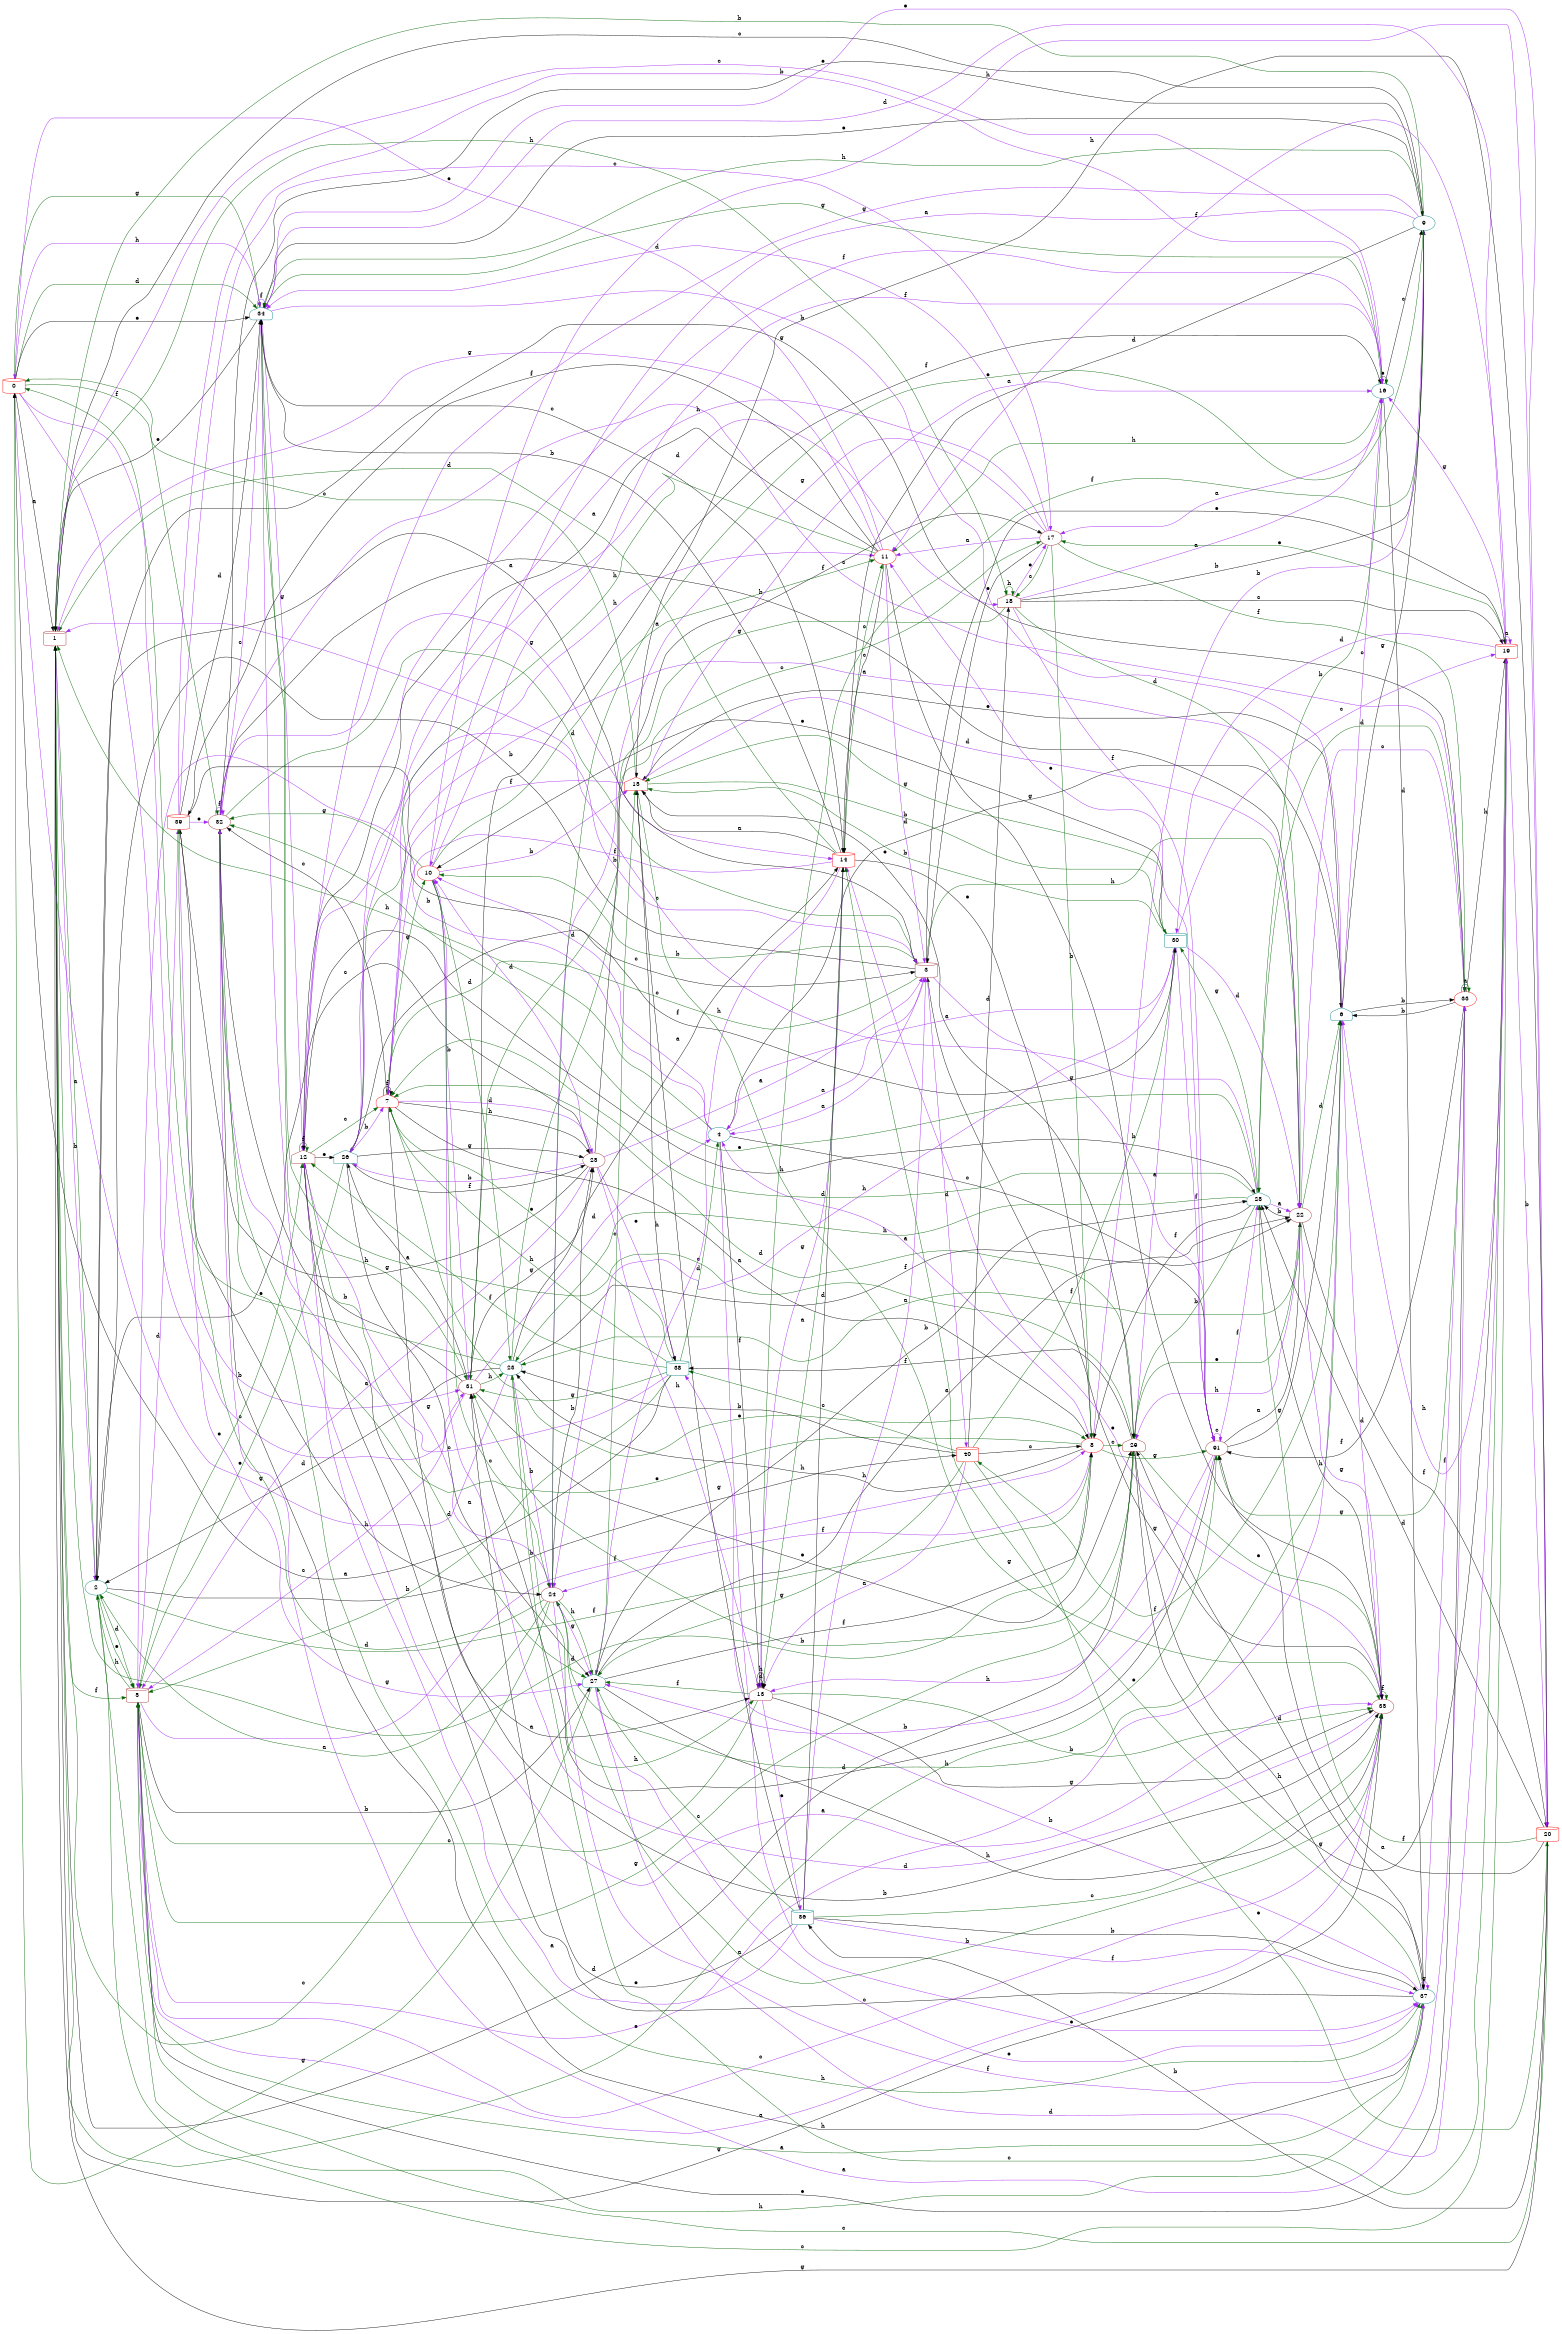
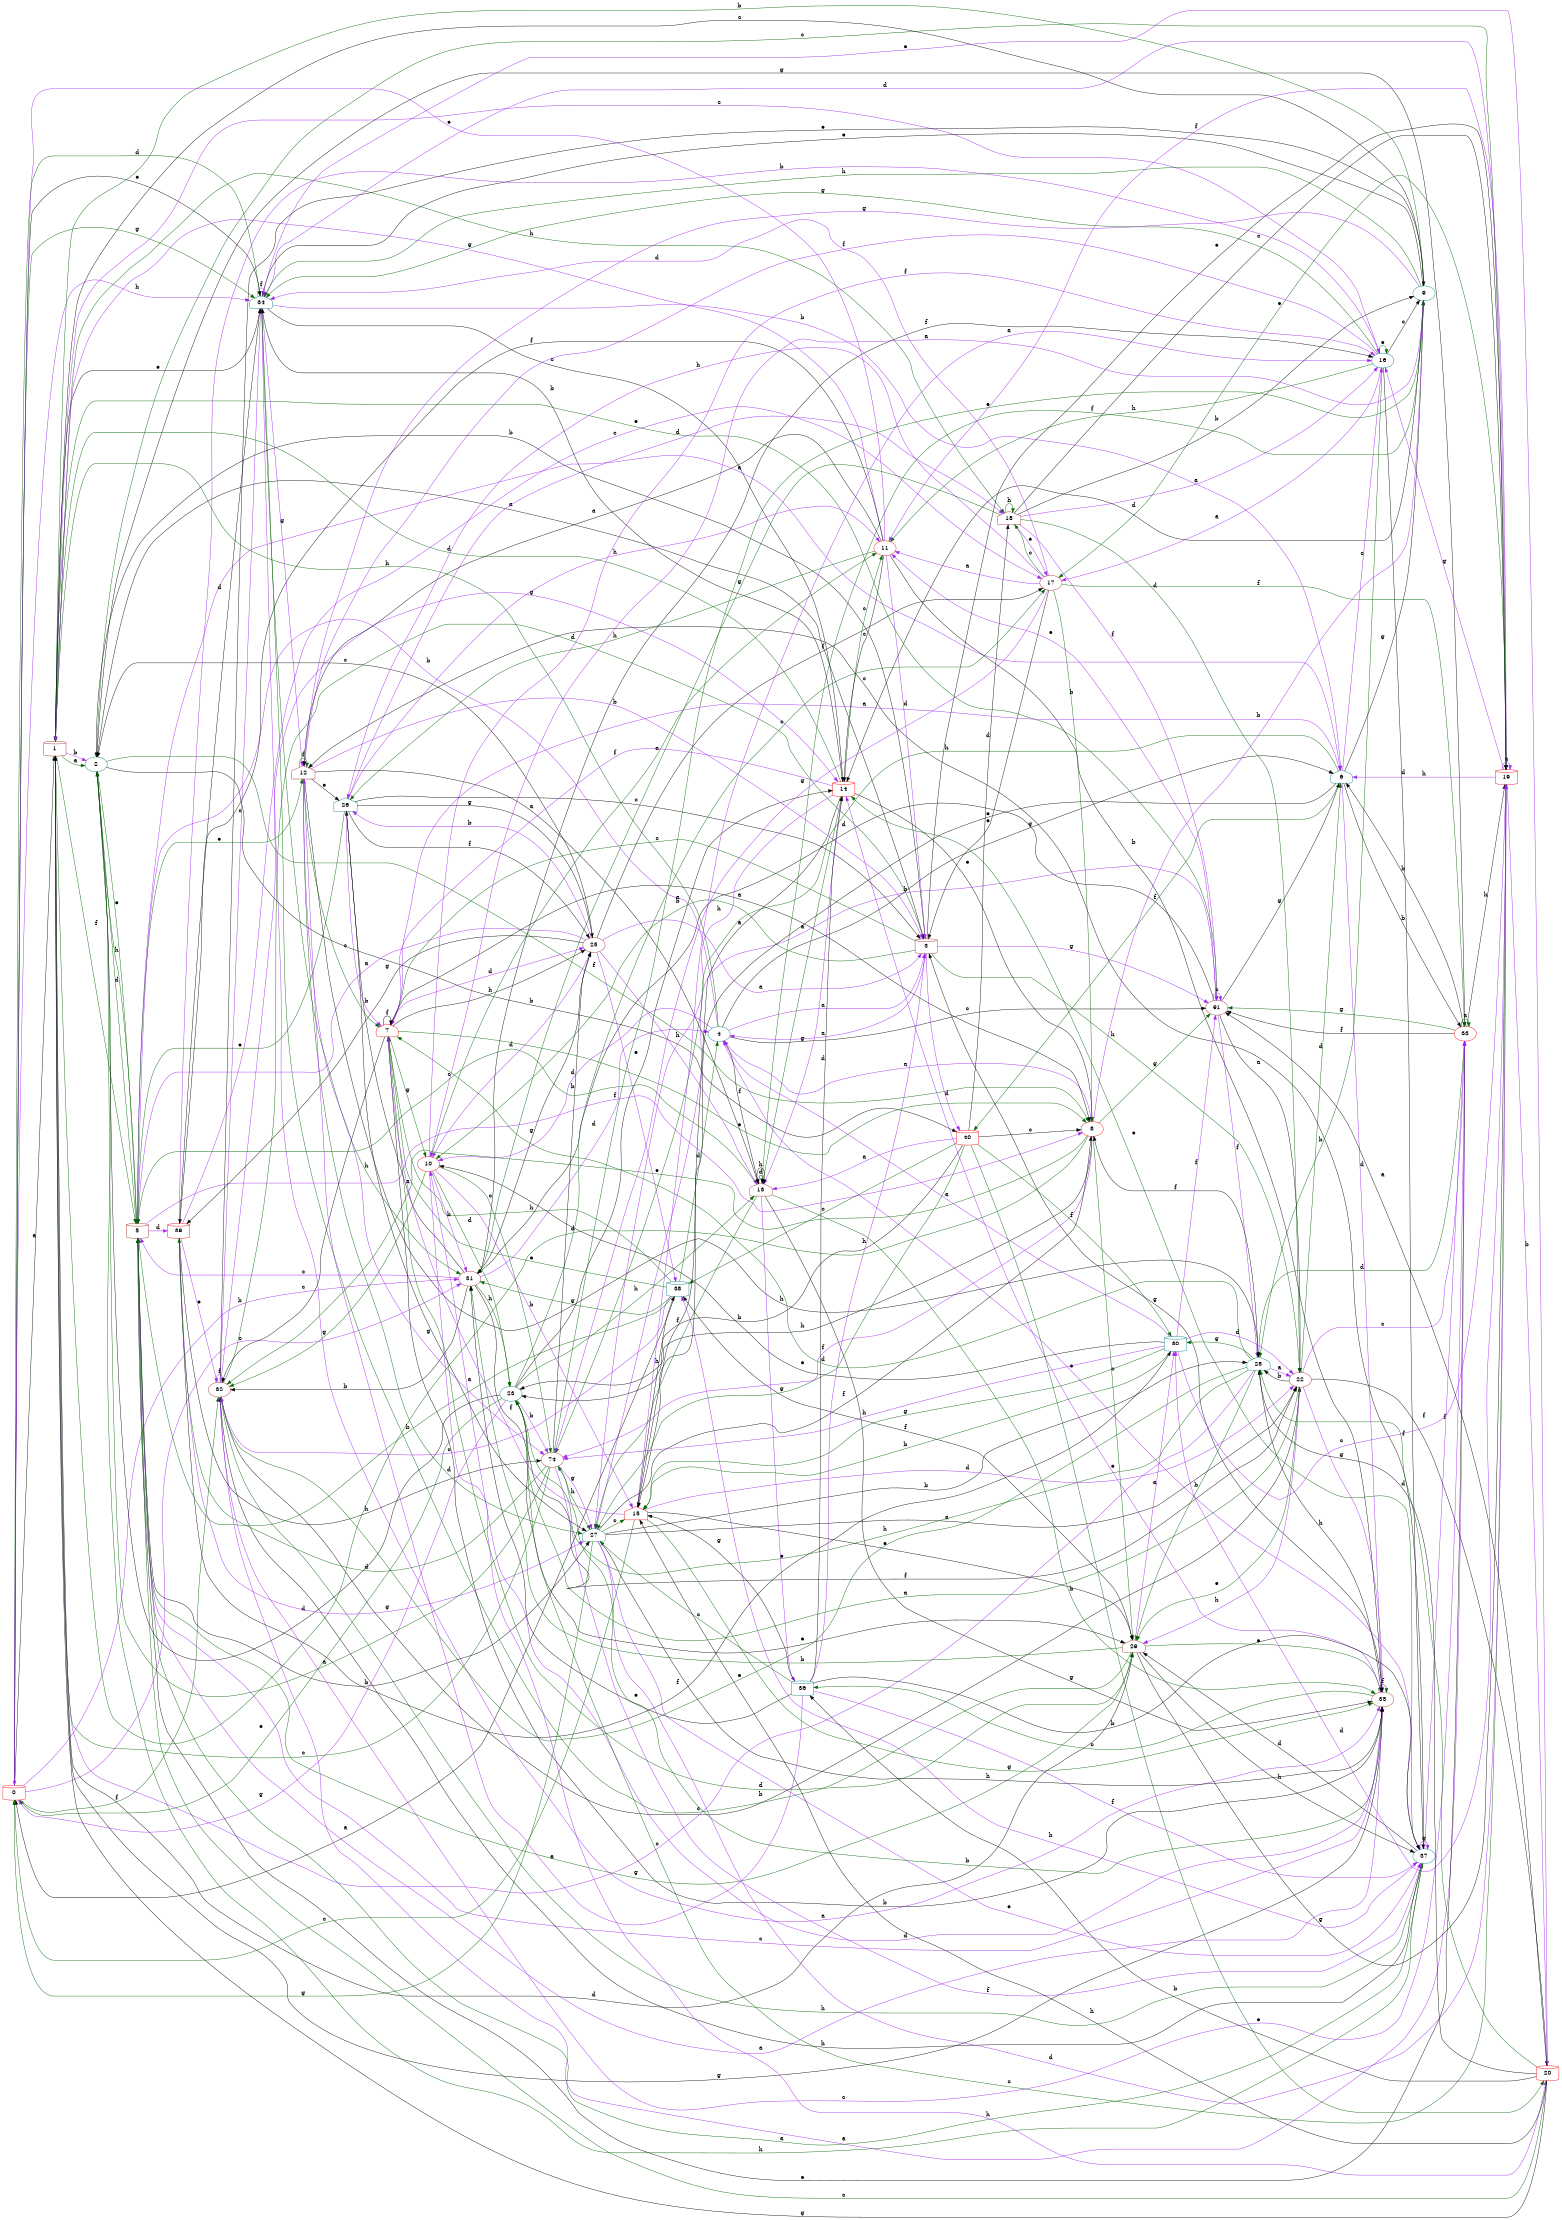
(928, 826) -> none
(486, 1299) -> none
(552, 1595) -> (552, 1460)
(1052, 1676) -> none
(1130, 1894) -> (1095, 1749)
